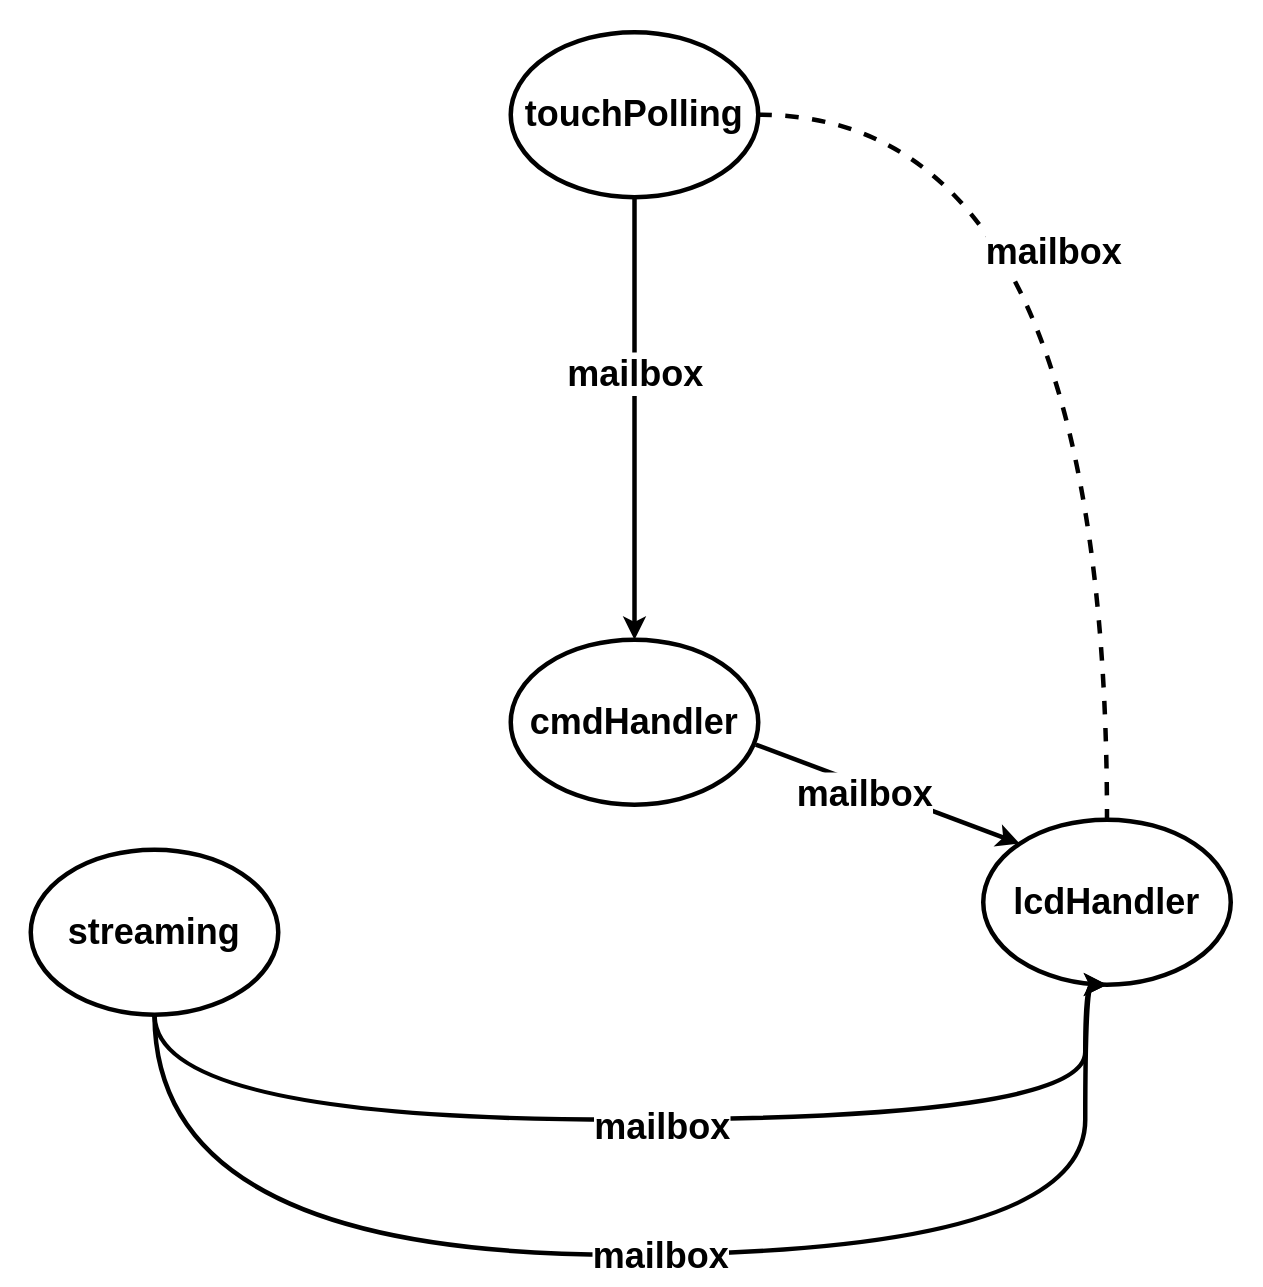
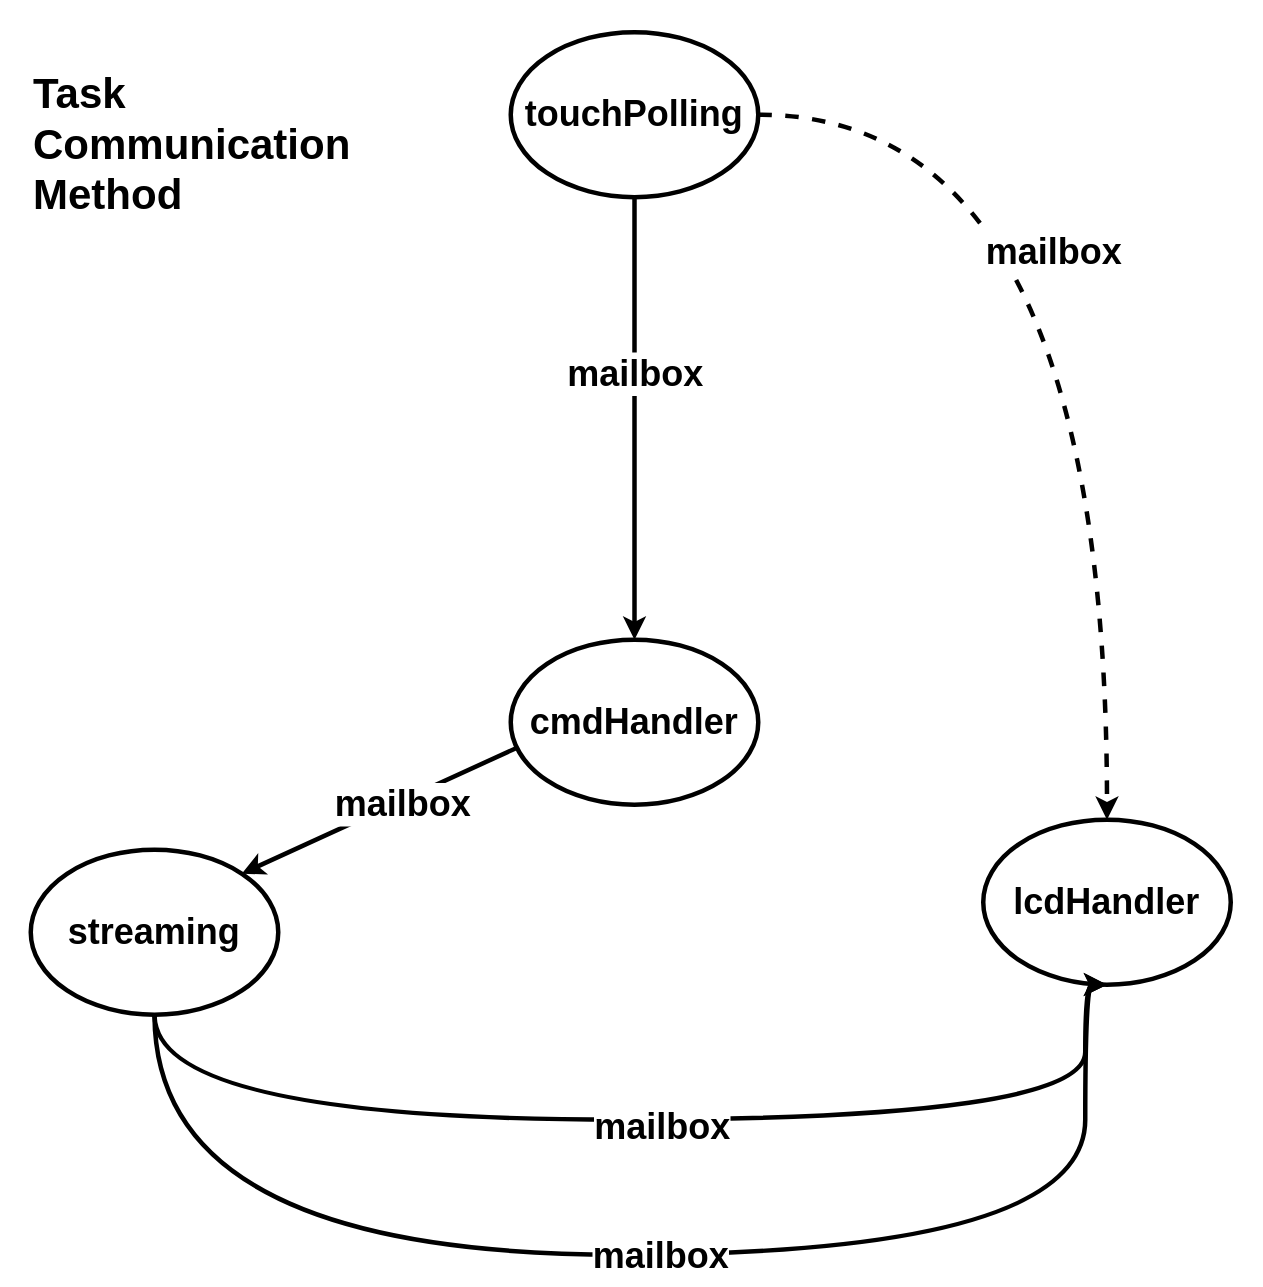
none -> (181, 145)
(794, 759) -> none
(1107, 803) -> (1107, 799)
none -> (302, 846)
